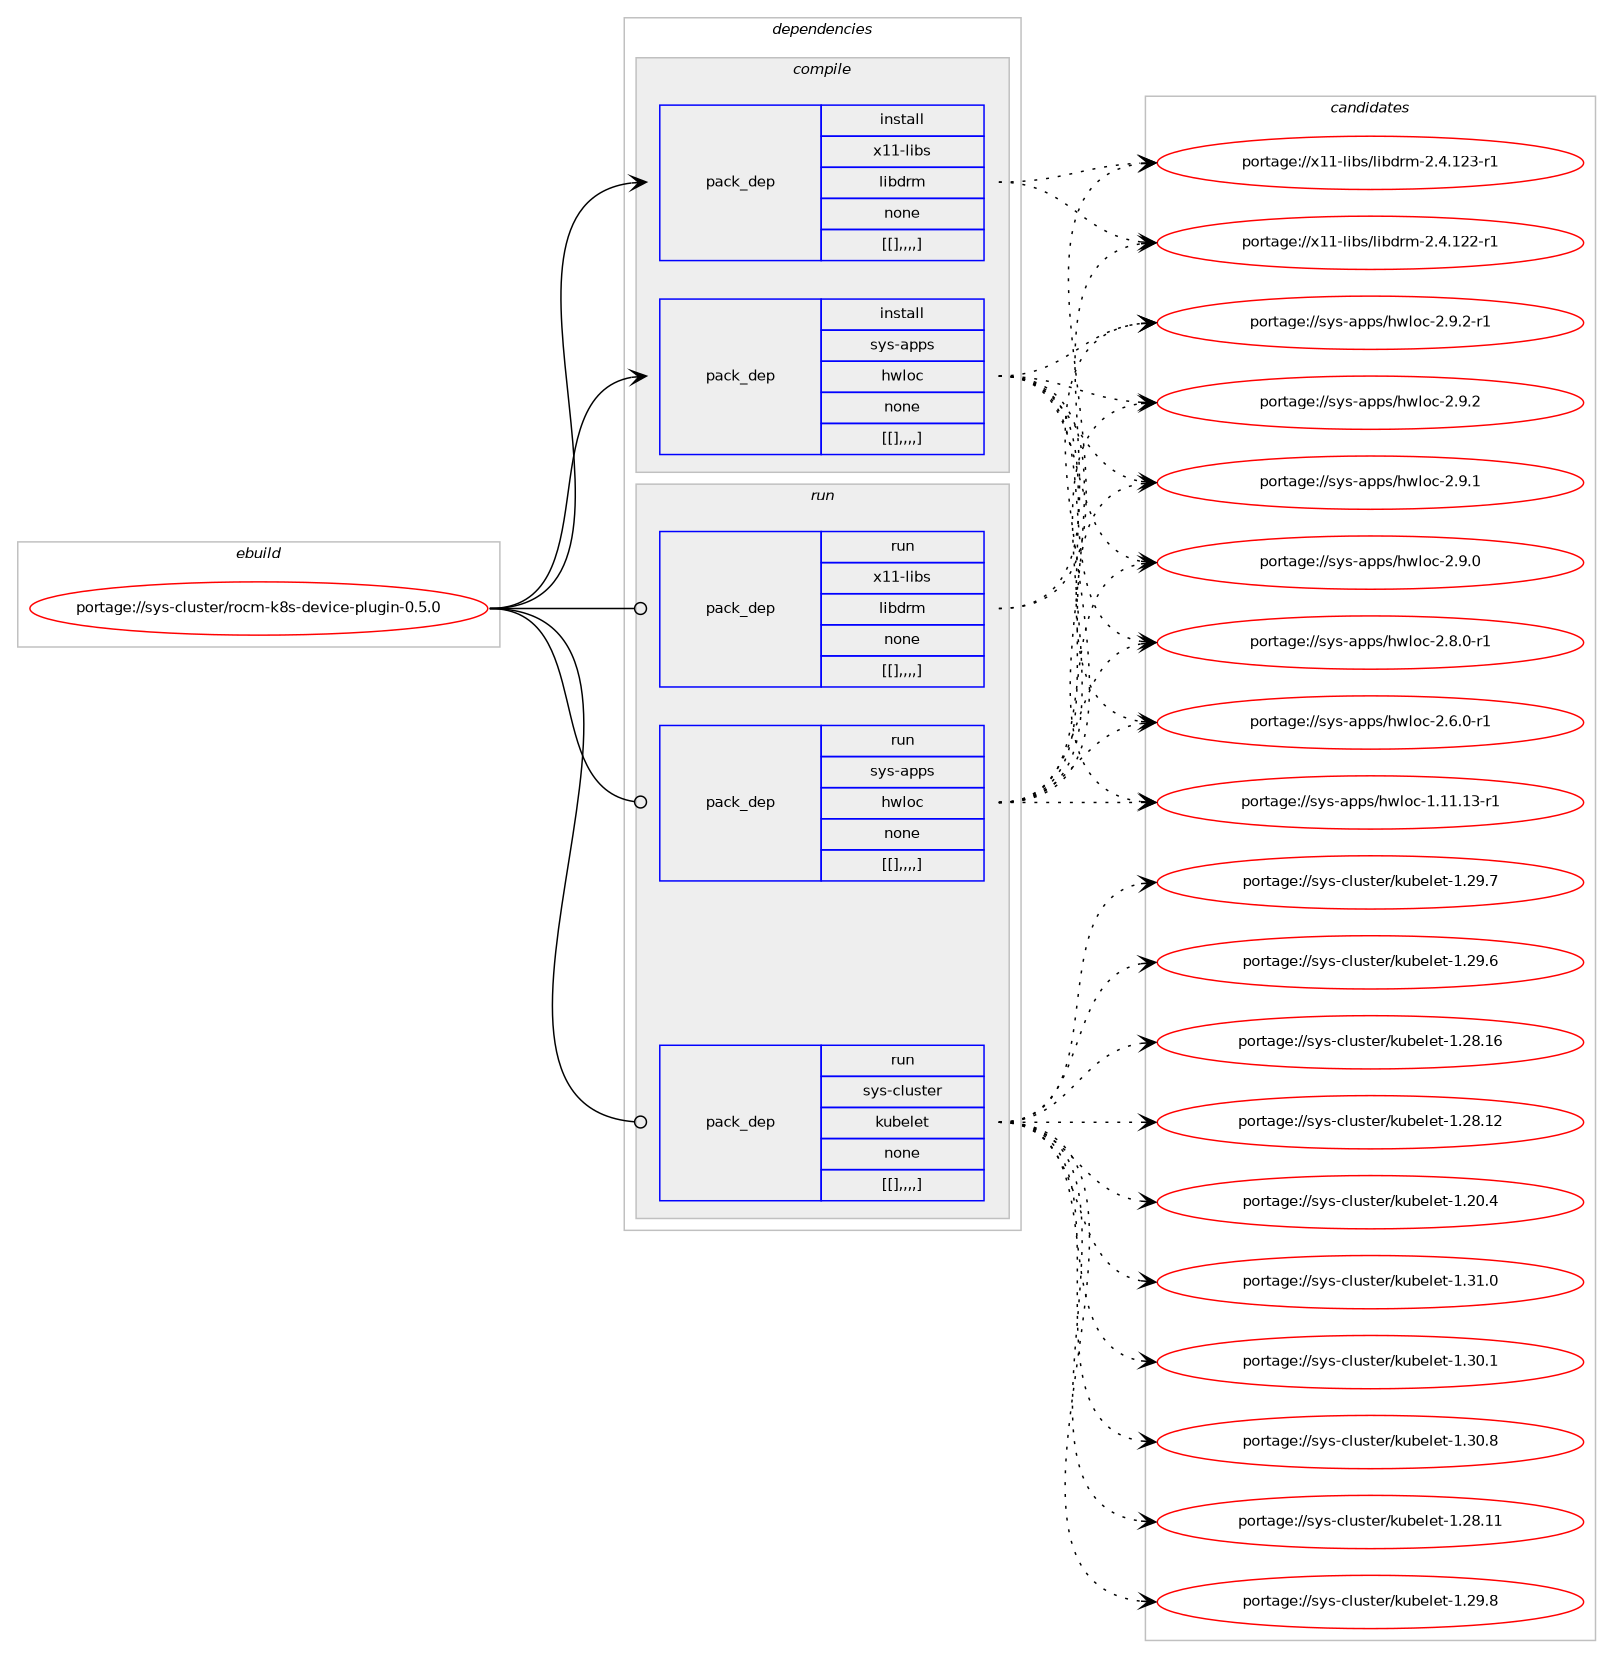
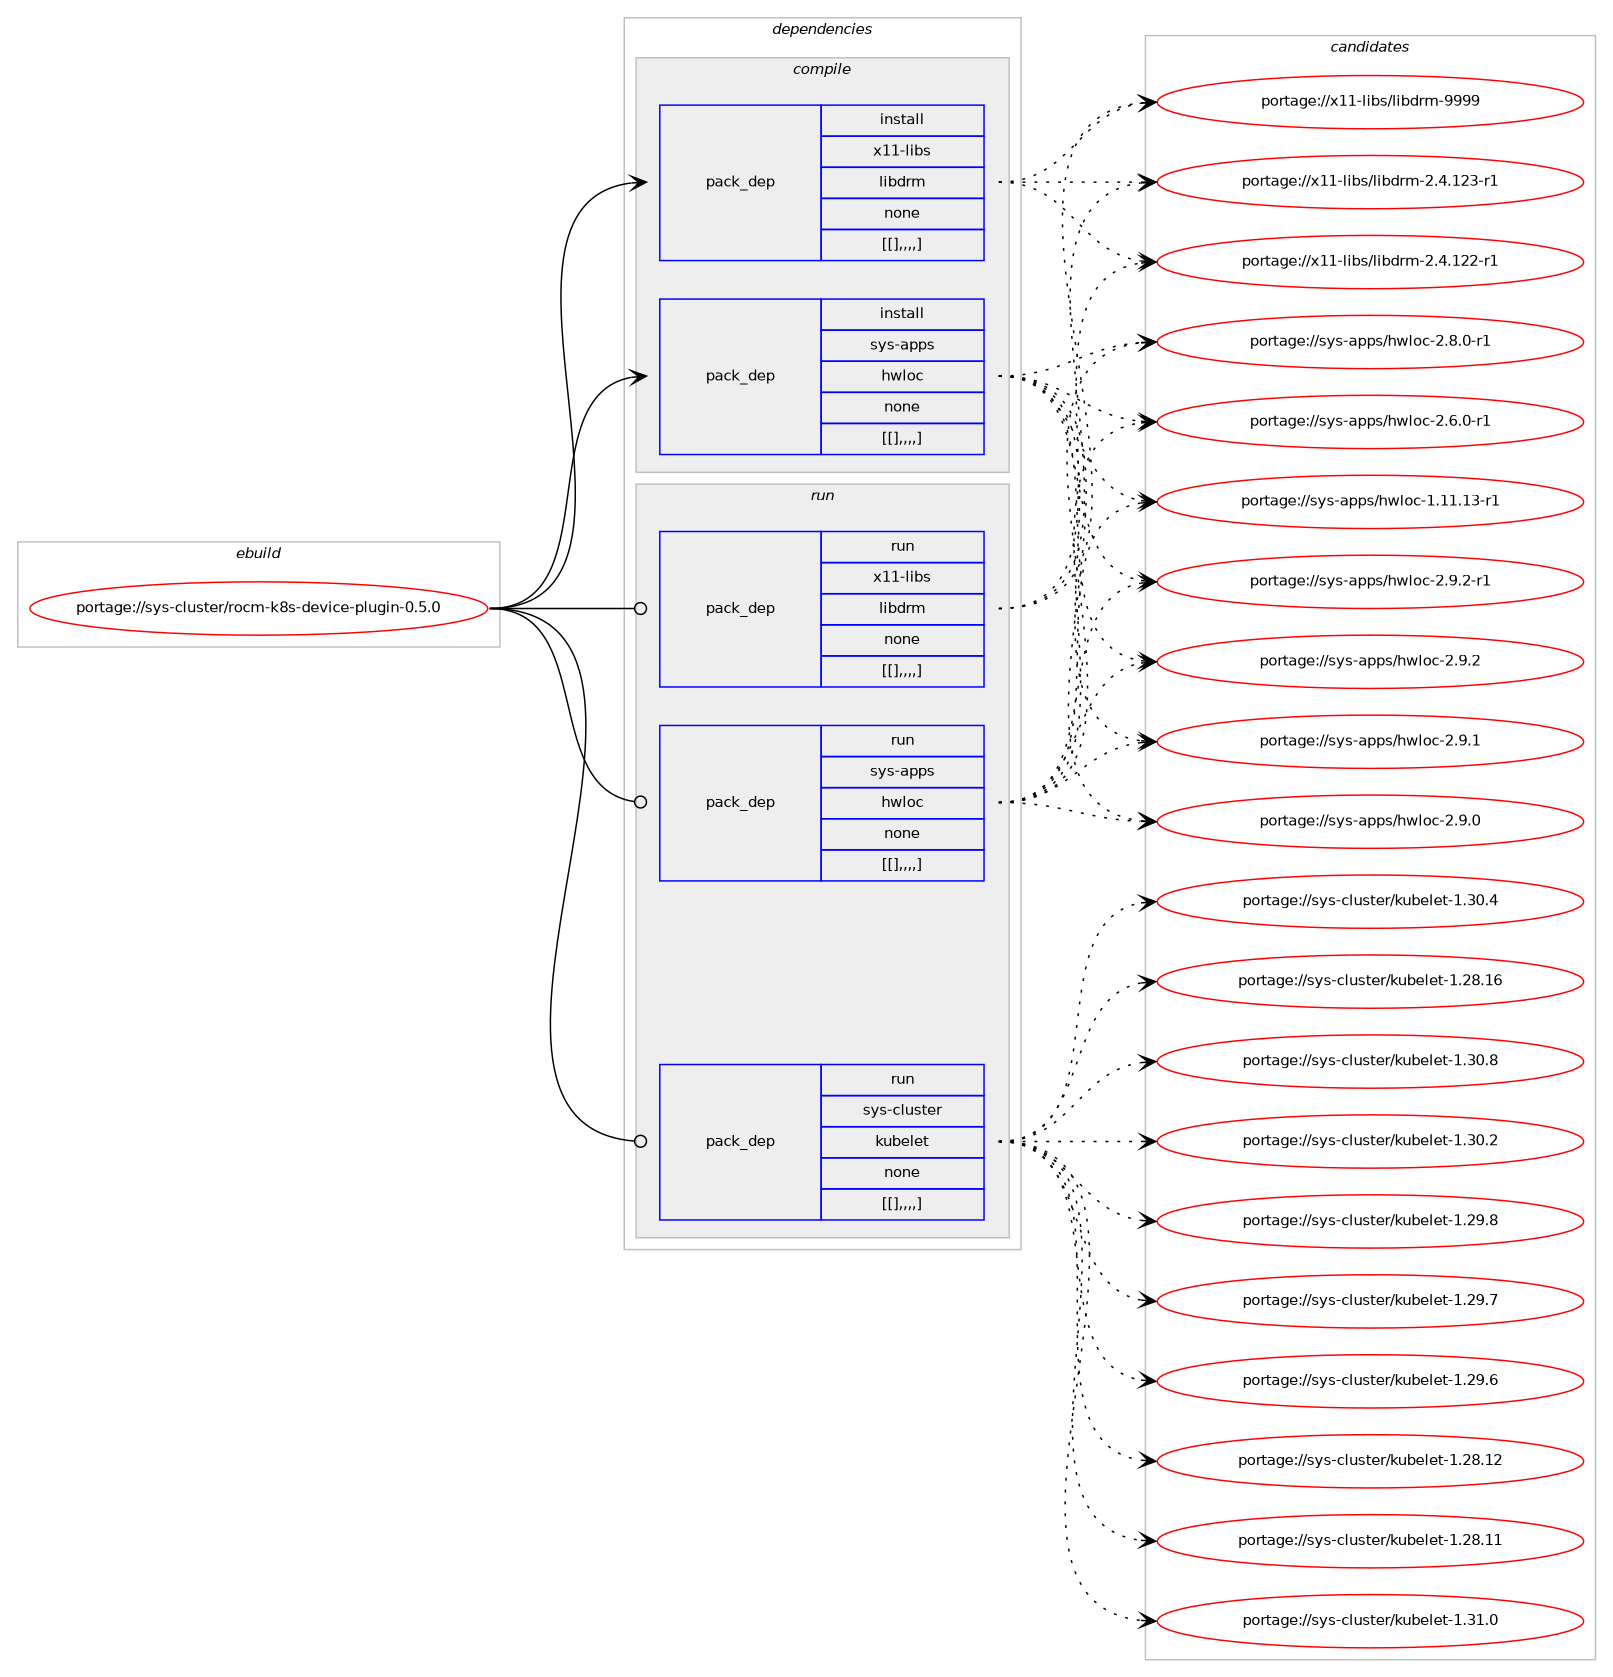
none -> (1370, 102)
(1370, 1202) -> (1370, 902)
(1370, 1362) -> (1370, 1142)
